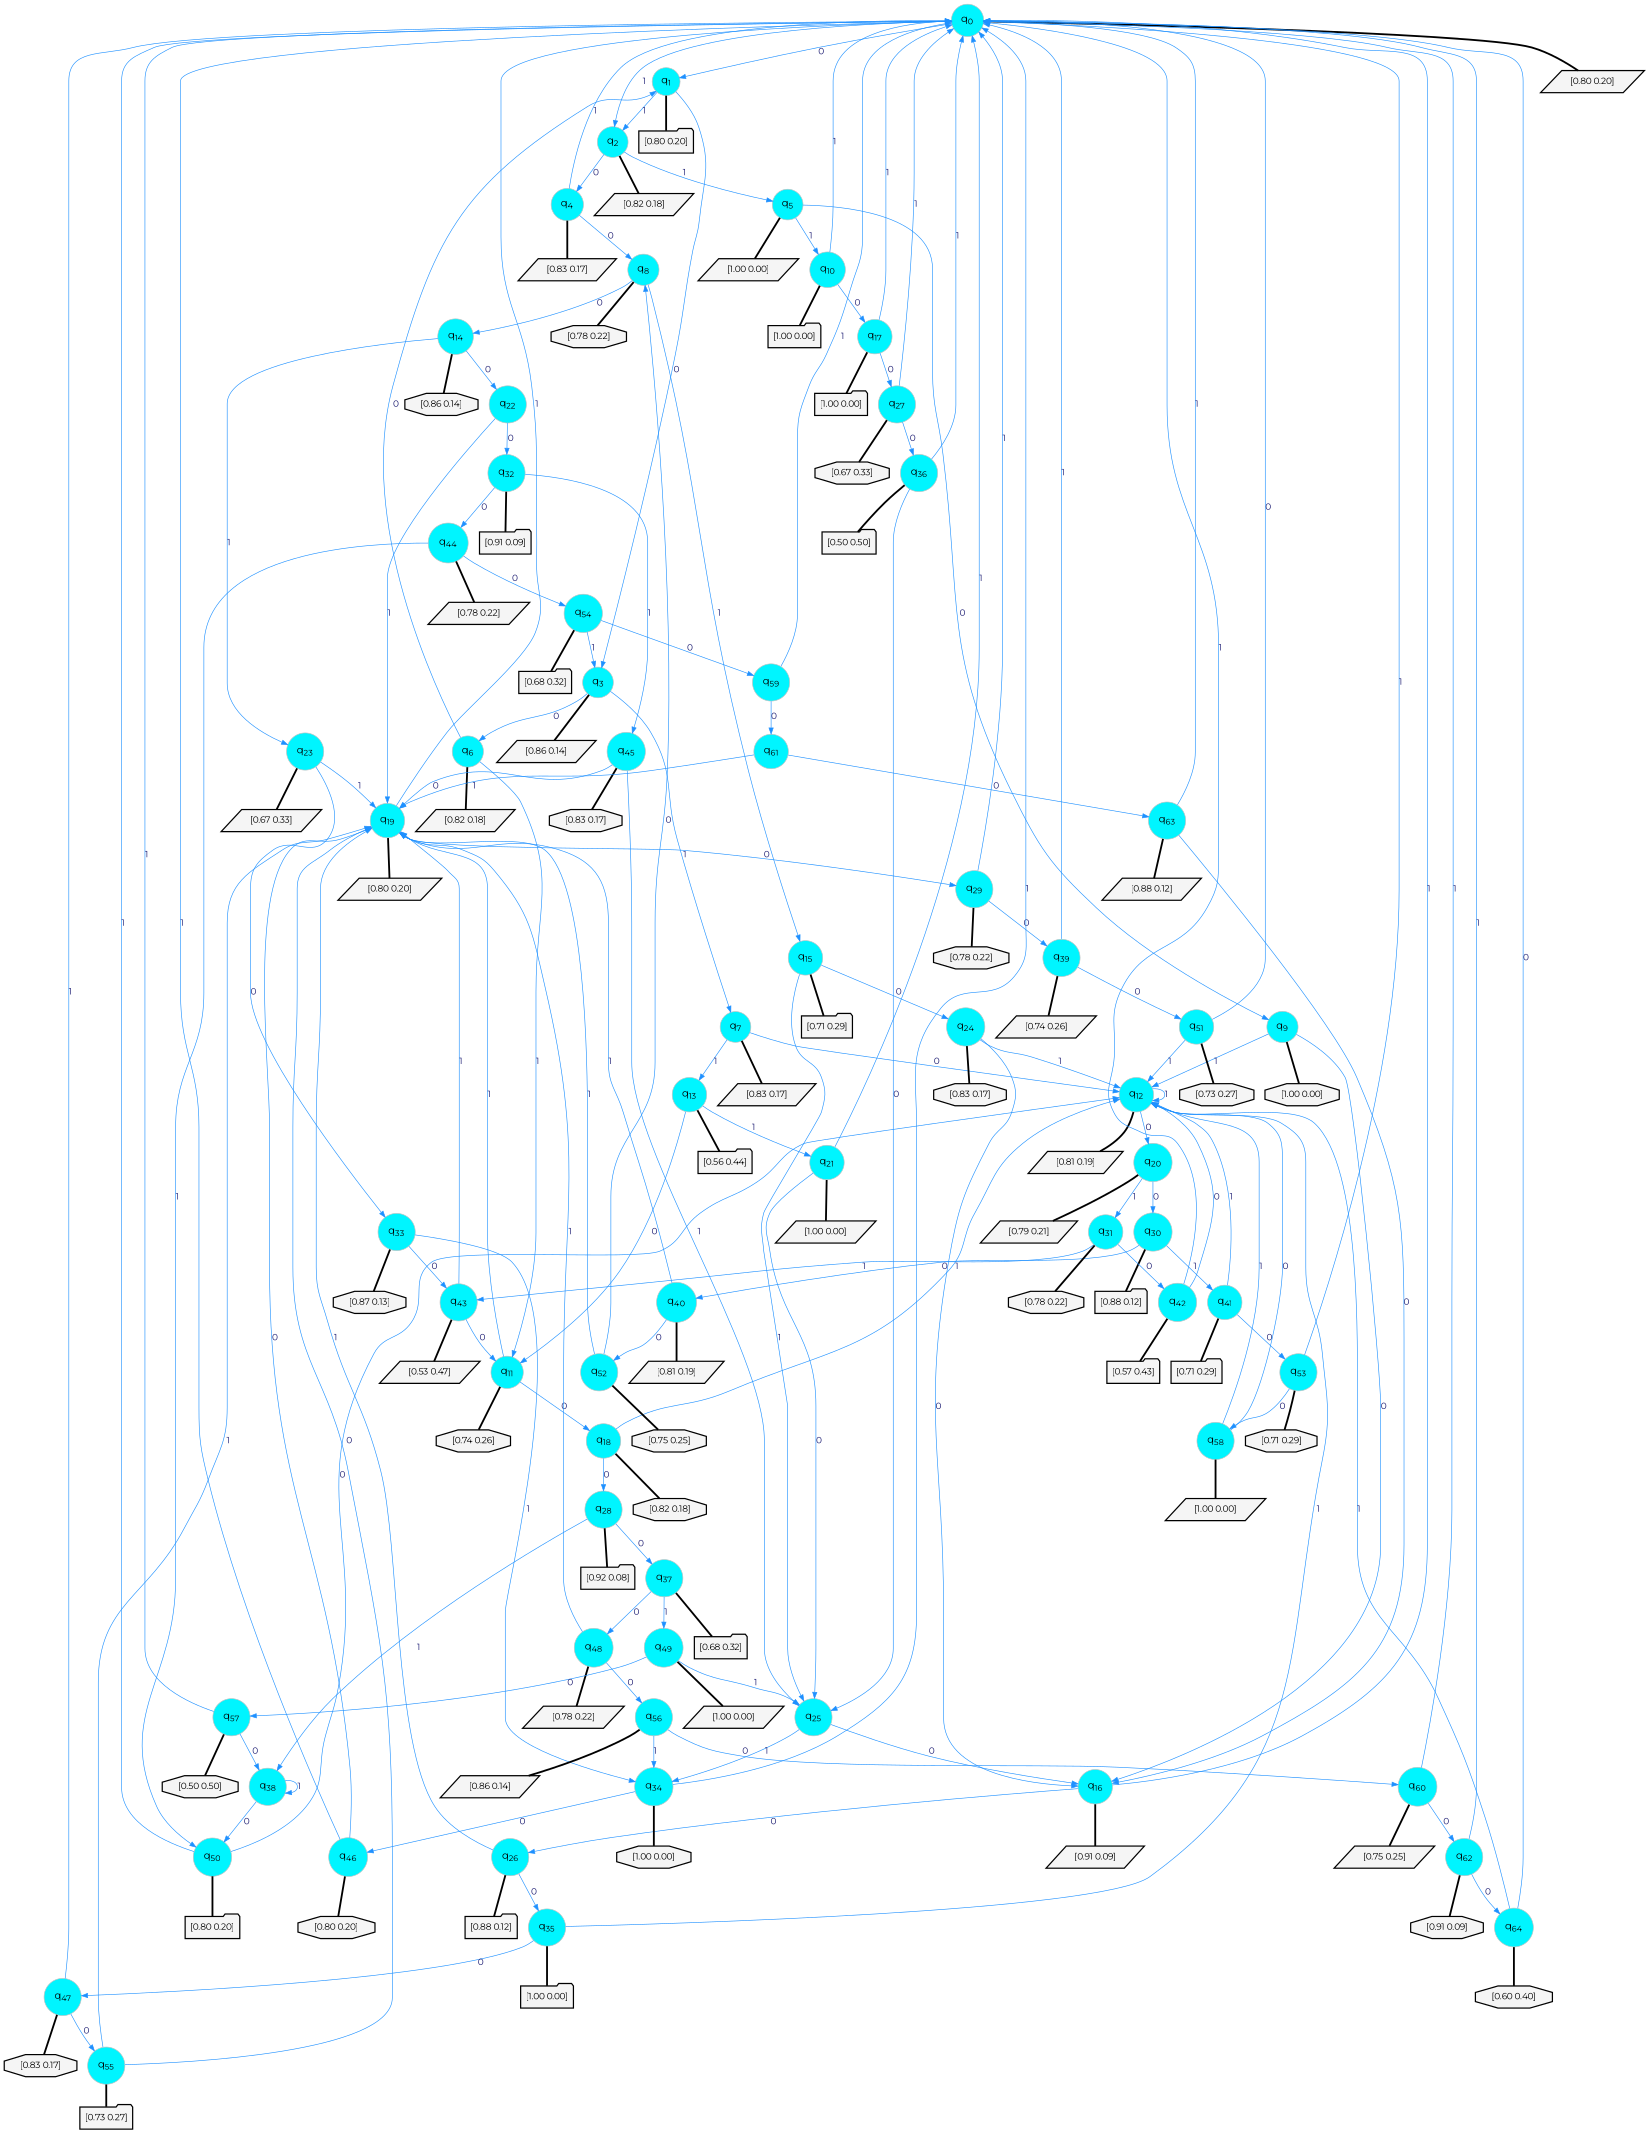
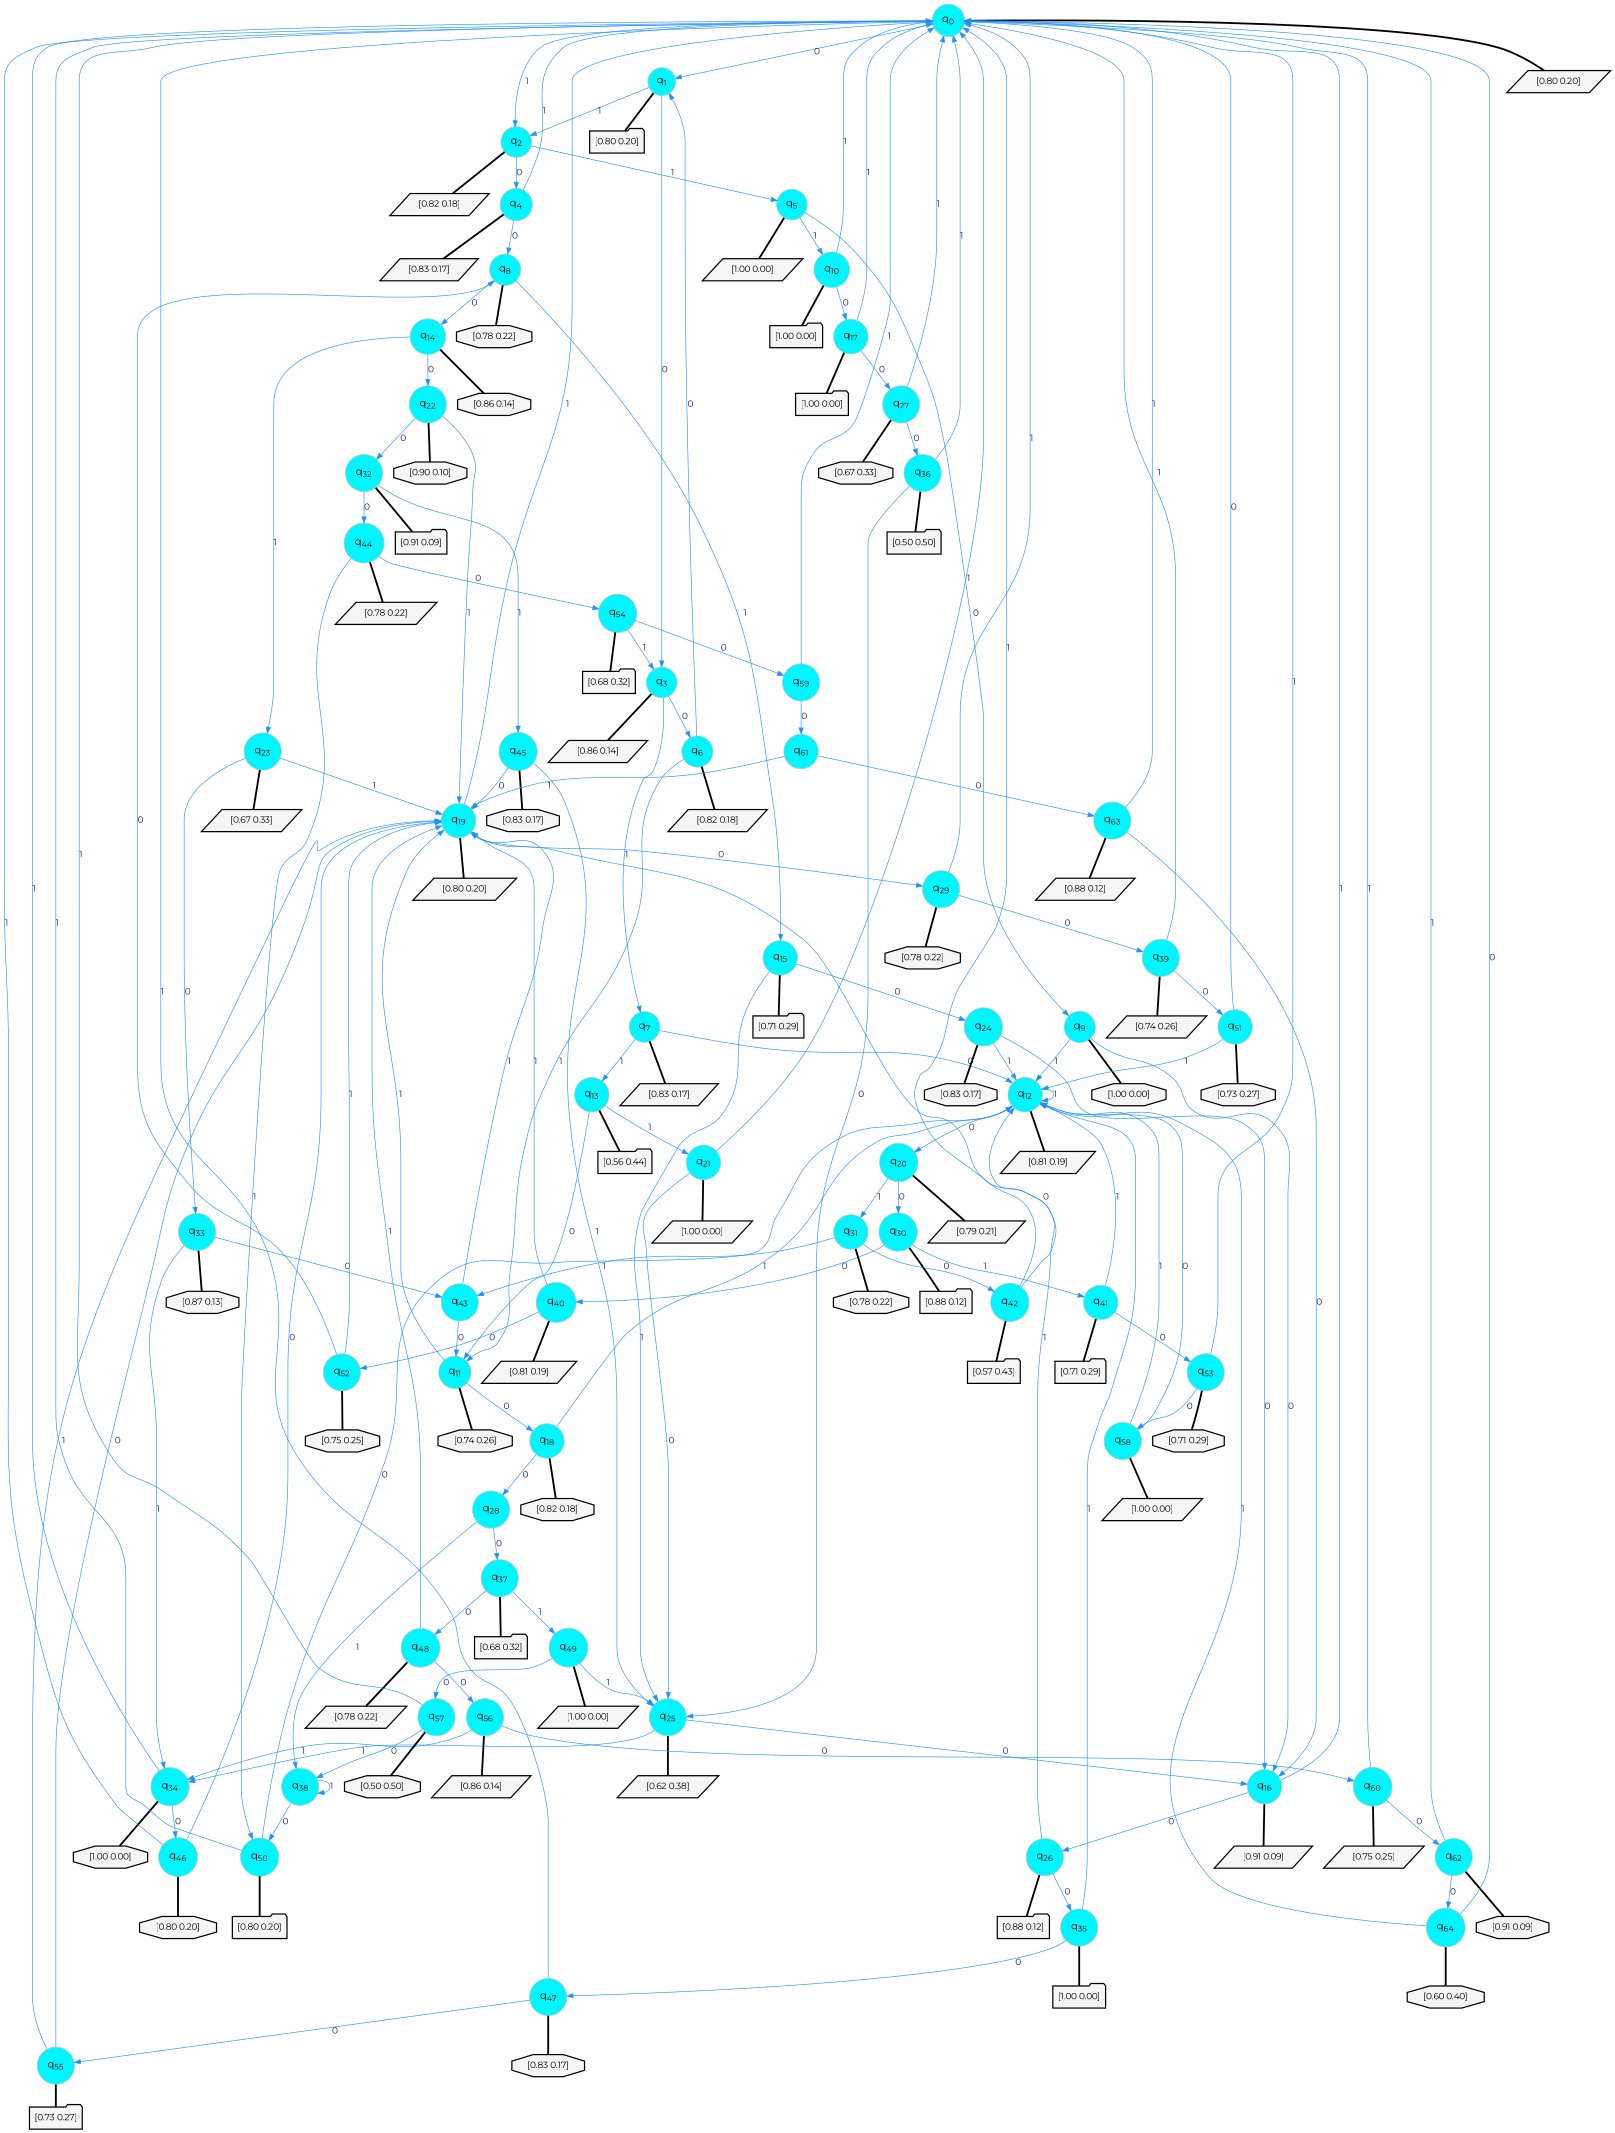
none -> (430, 473)
(430, 1372) -> none
(608, 1578) -> none
none -> (668, 1787)
